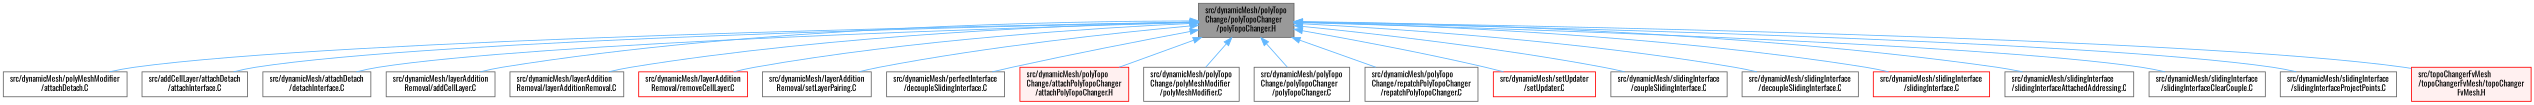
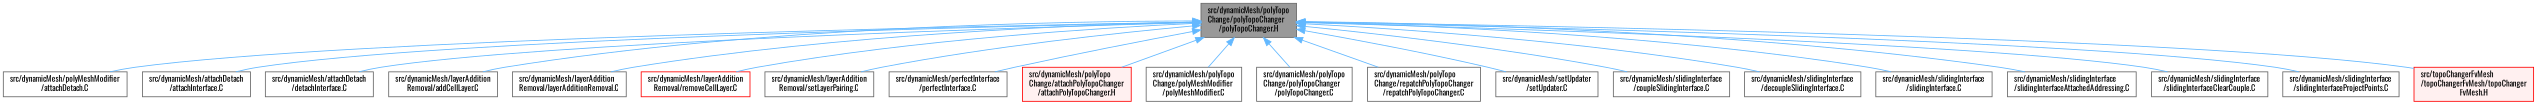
(195, 84) -> (196, 84)
(946, 84) -> (948, 84)
(1544, 84) -> (1547, 84)
(1931, 84) -> (1934, 84)
